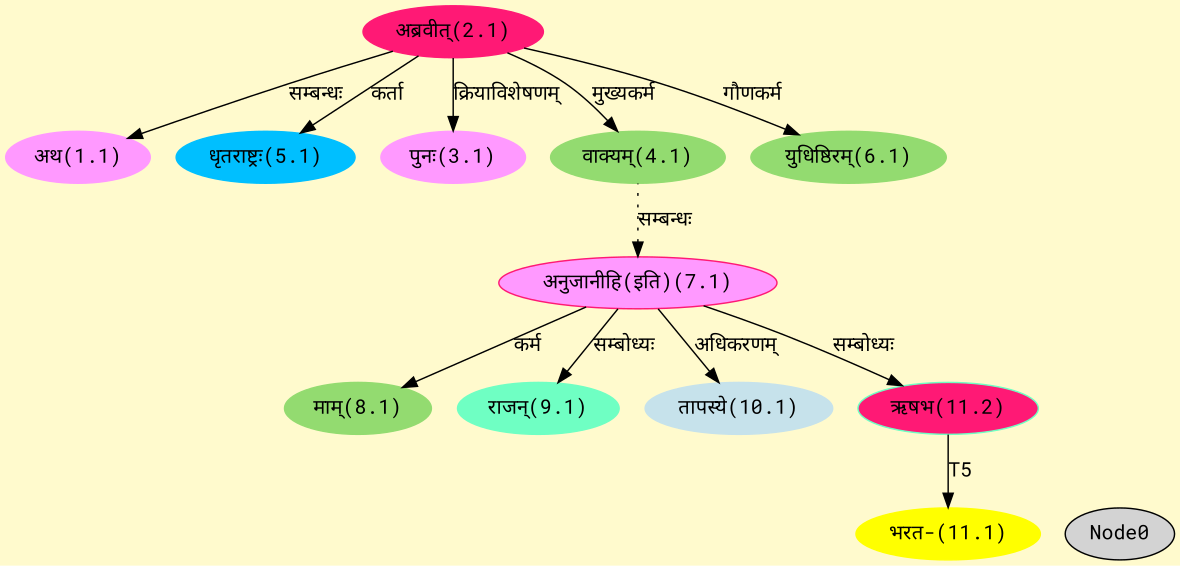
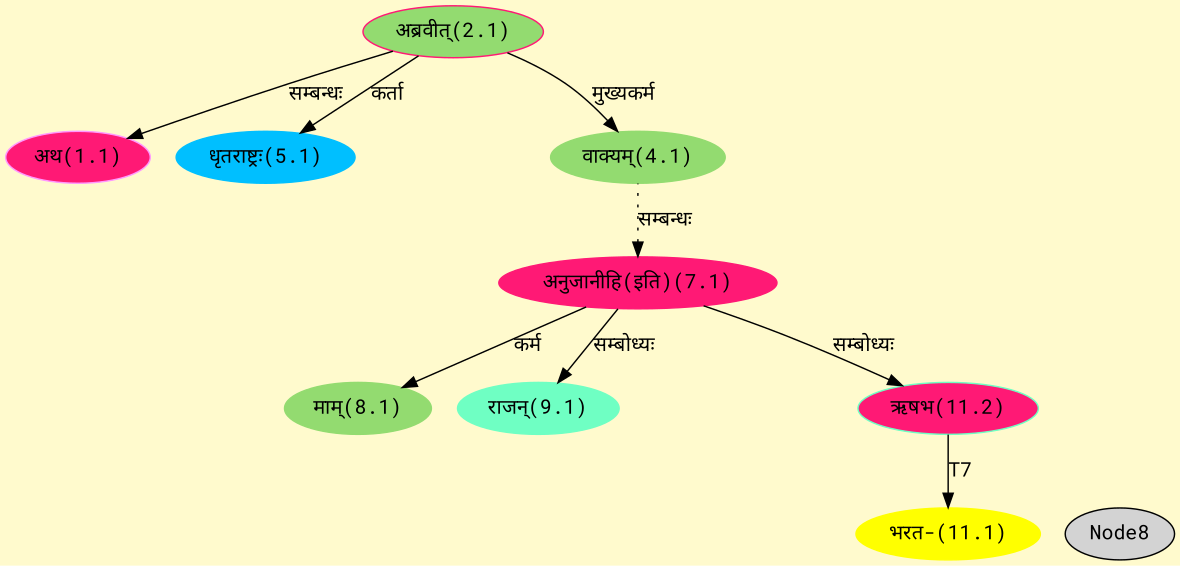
(453, 32) -> (453, 32)
(78, 157) -> (78, 157)
(453, 157) -> none
(849, 157) -> none
(638, 283) -> (638, 283)
(739, 408) -> none
(960, 471) -> (960, 471)
(1120, 534) -> (1120, 534)
